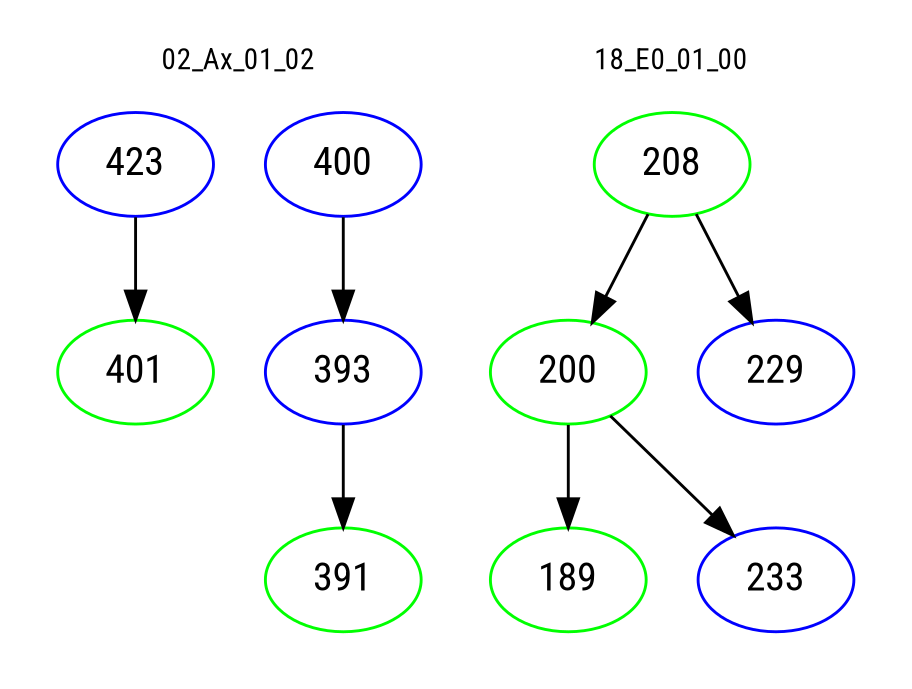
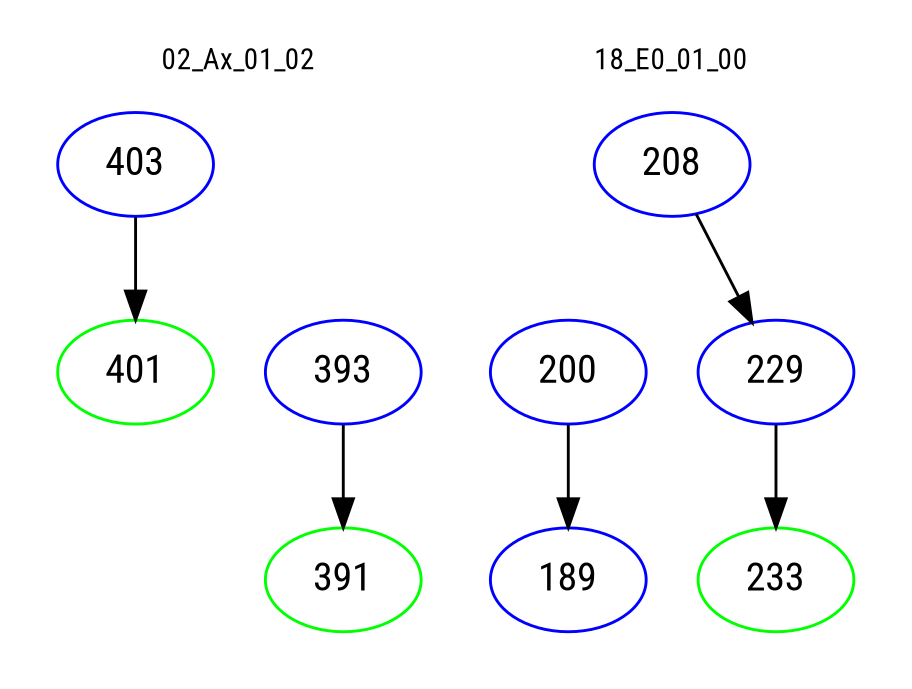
(136, 164) -> (136, 164)
(343, 164) -> none
(672, 164) -> (672, 164)
(627, 255) -> none
(568, 372) -> (568, 372)
(661, 466) -> (776, 462)
(568, 580) -> (568, 580)
(776, 580) -> (776, 580)
